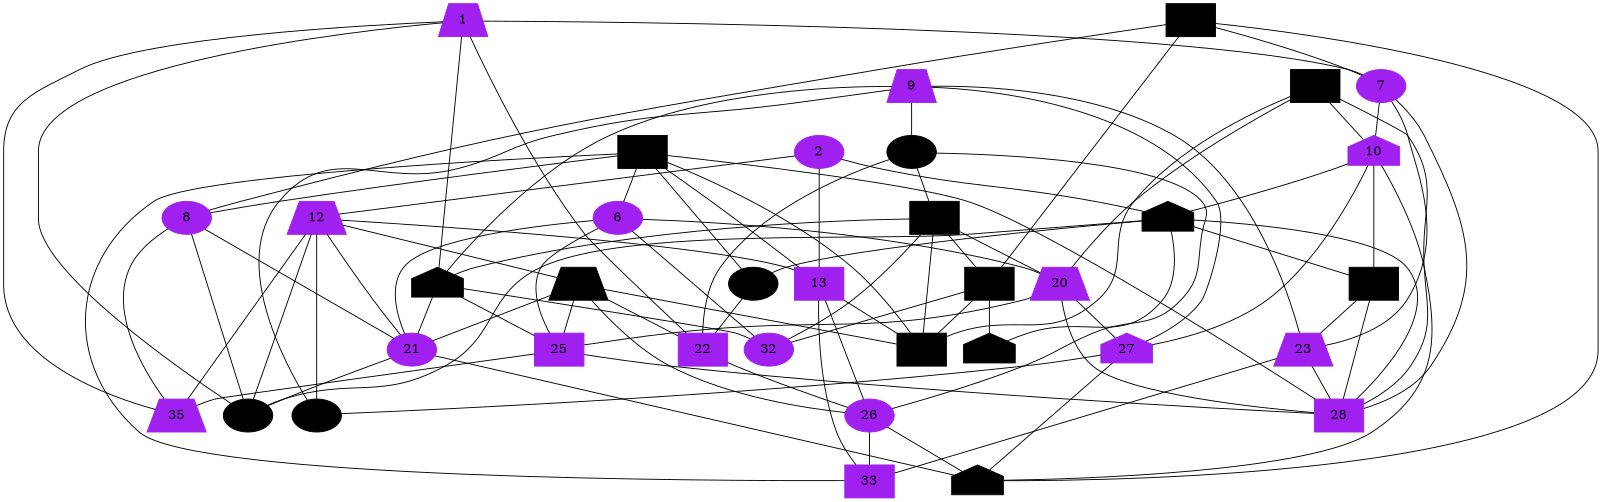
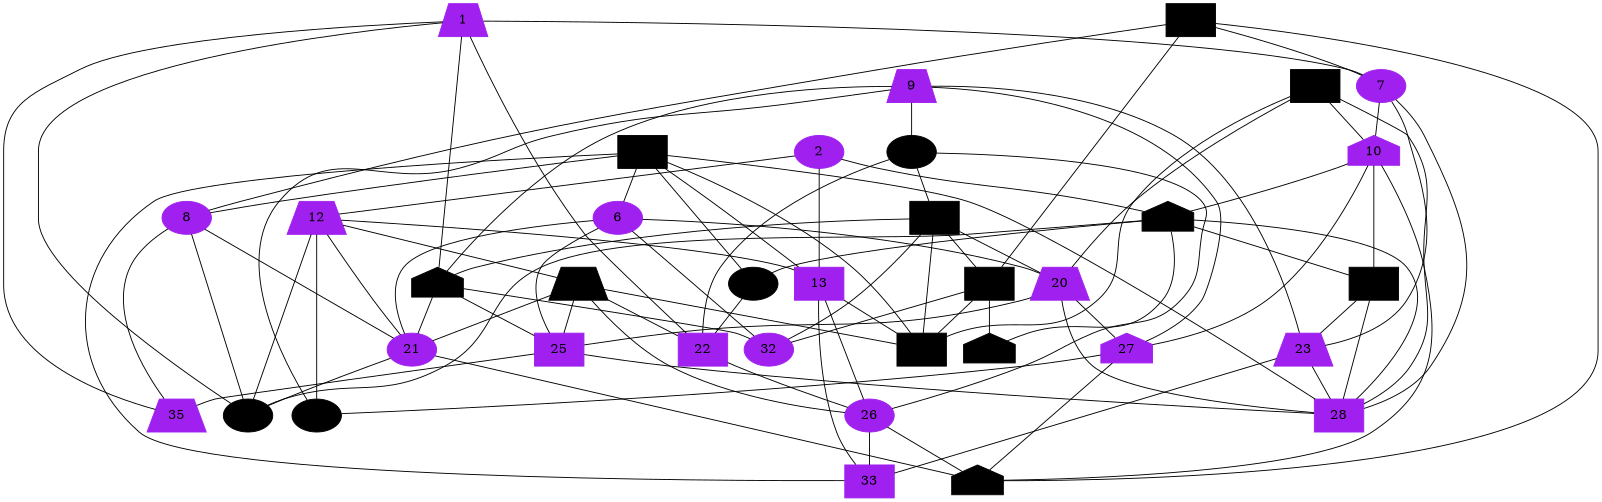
(247, 317) -> none
